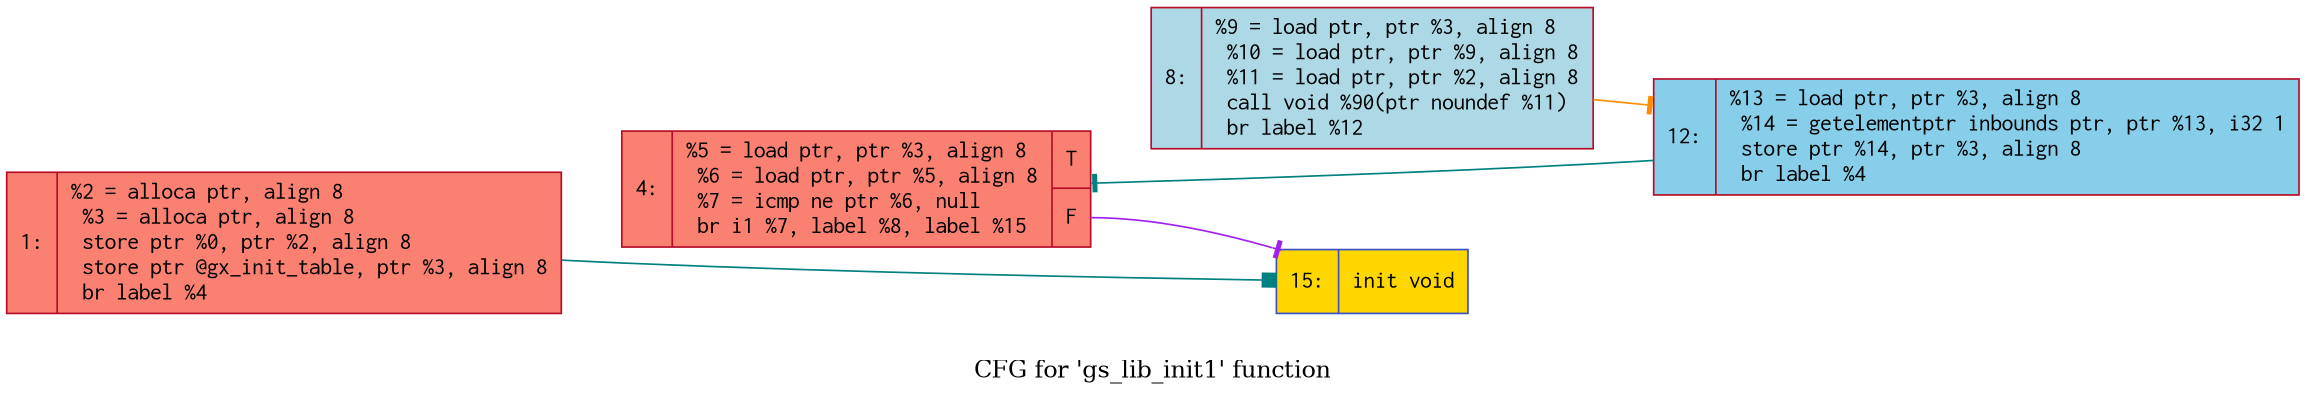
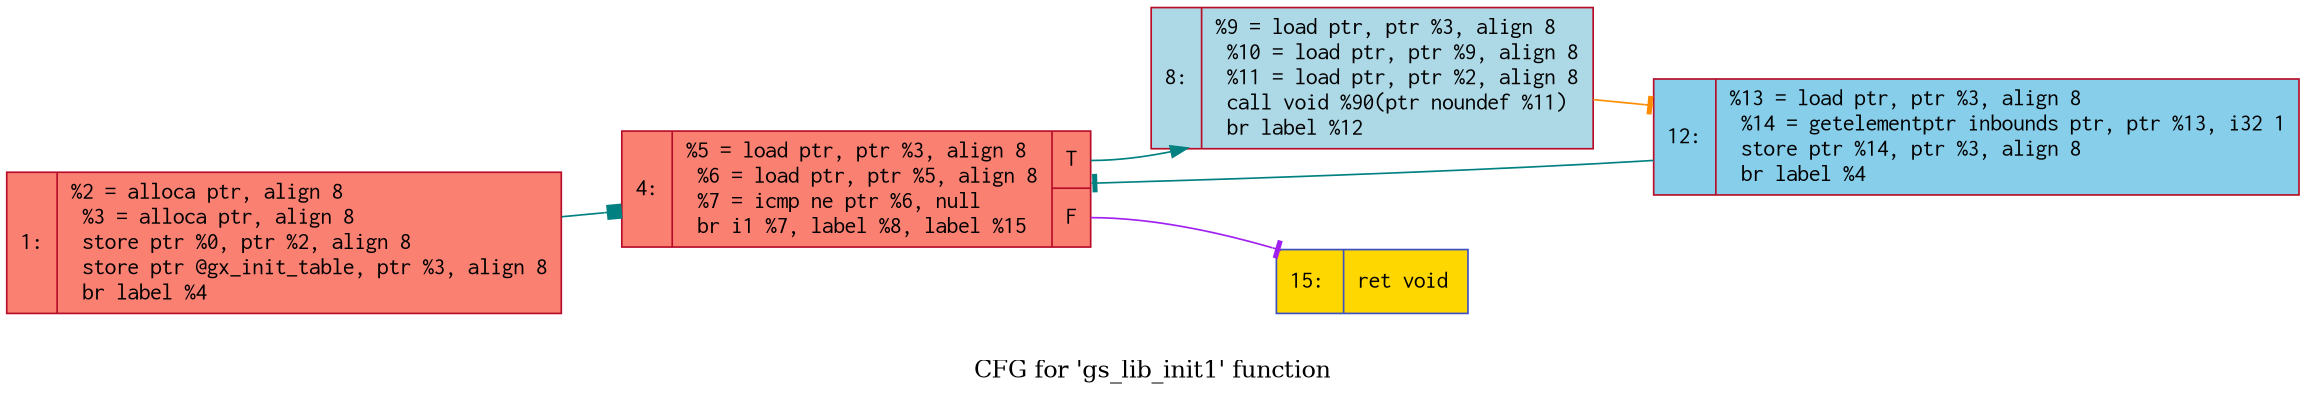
none -> (1131, 158)
(910, 273) -> (583, 215)
(1403, 281) -> (1403, 281)
